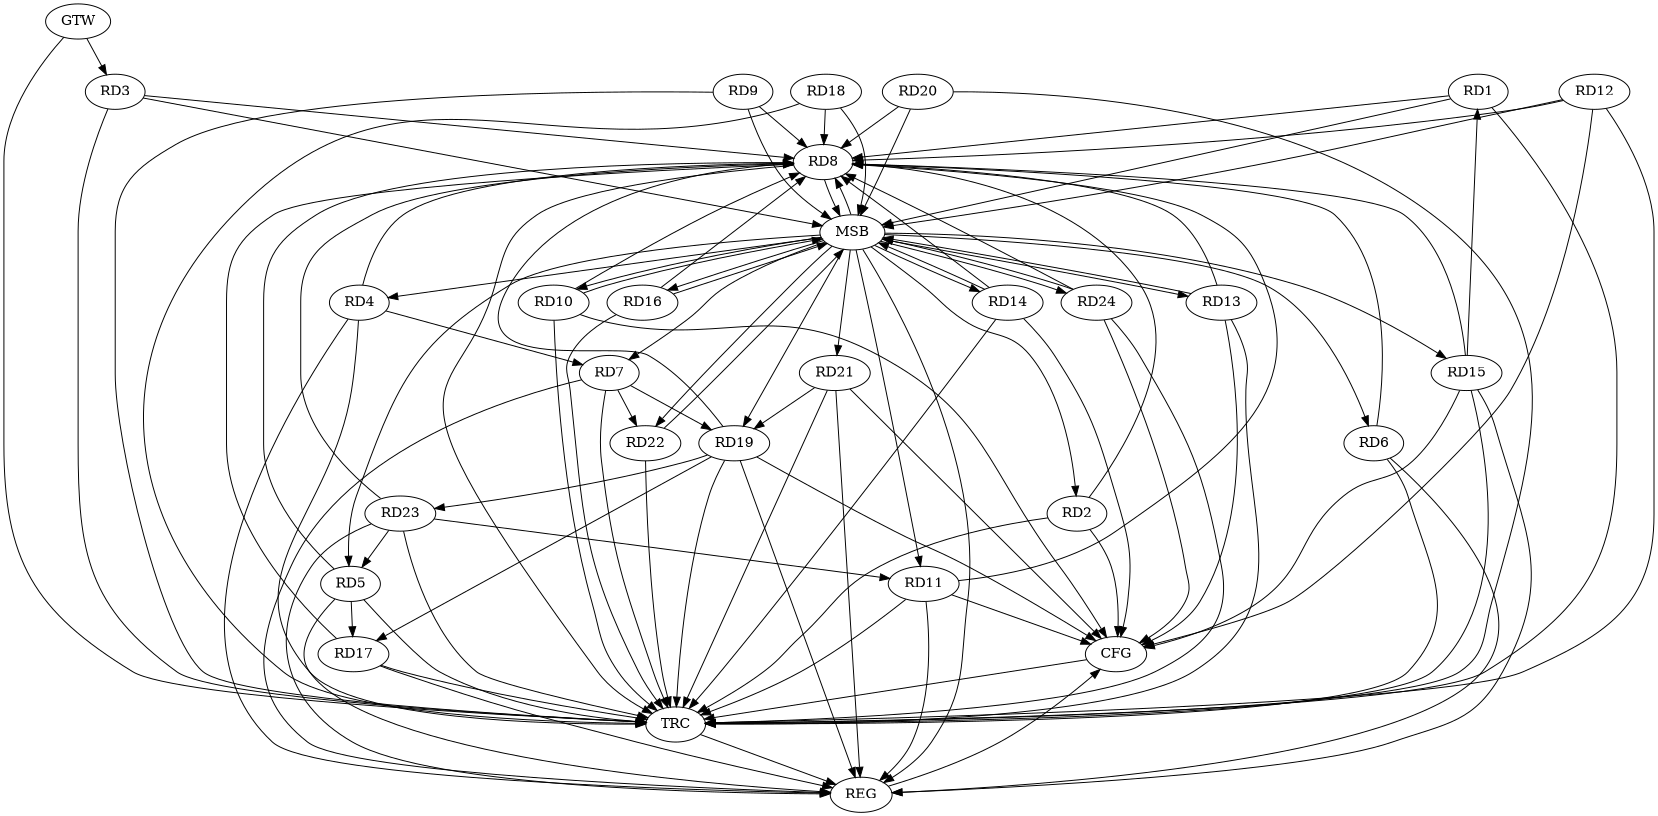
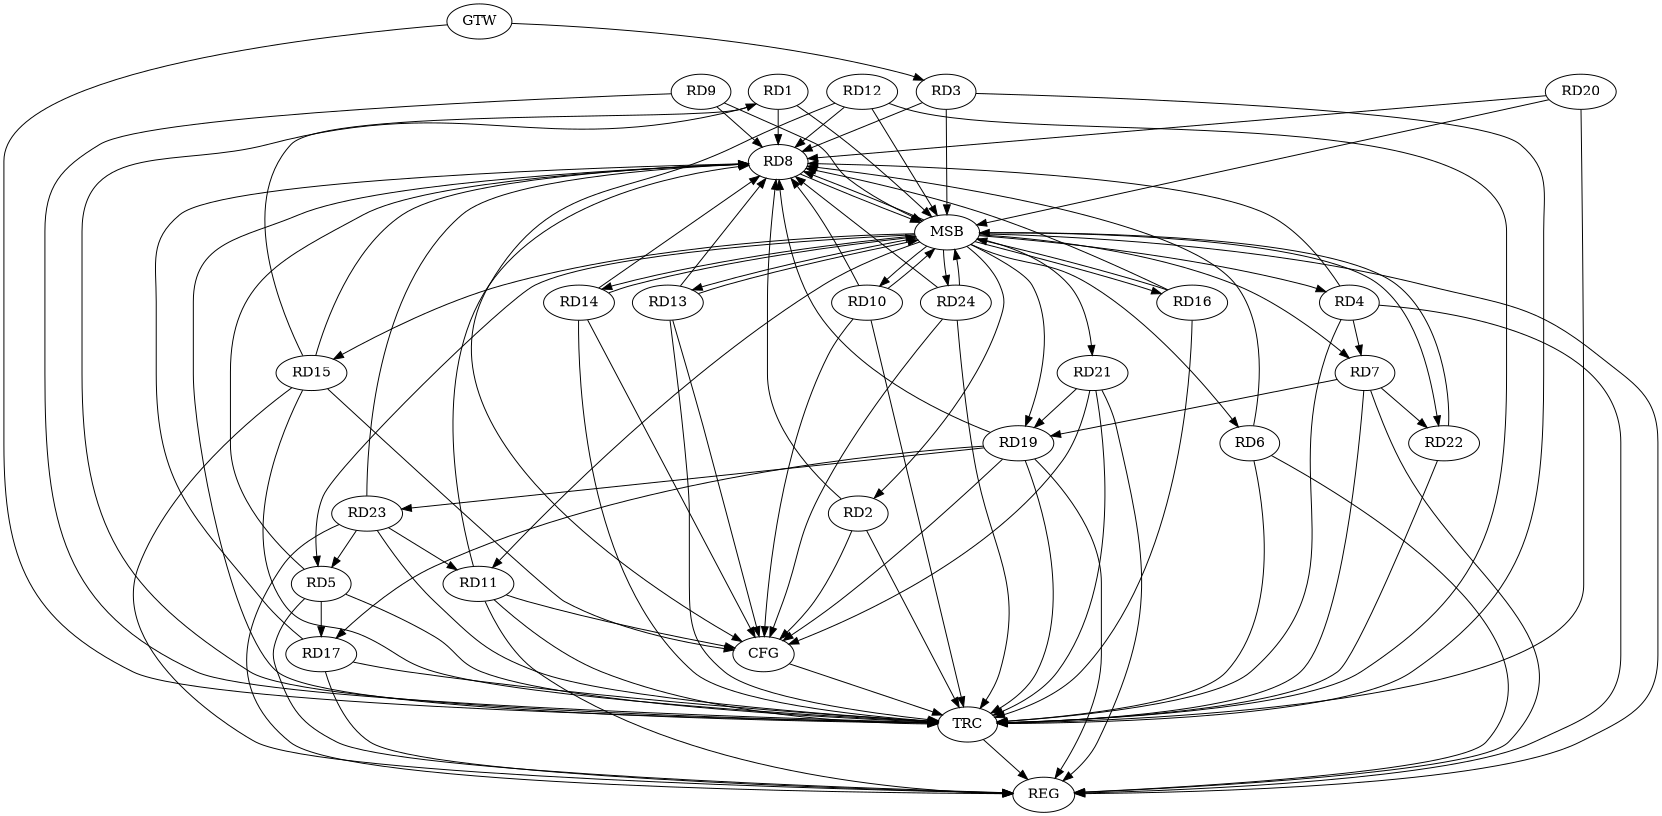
(826, 92) -> none
(997, 743) -> none
